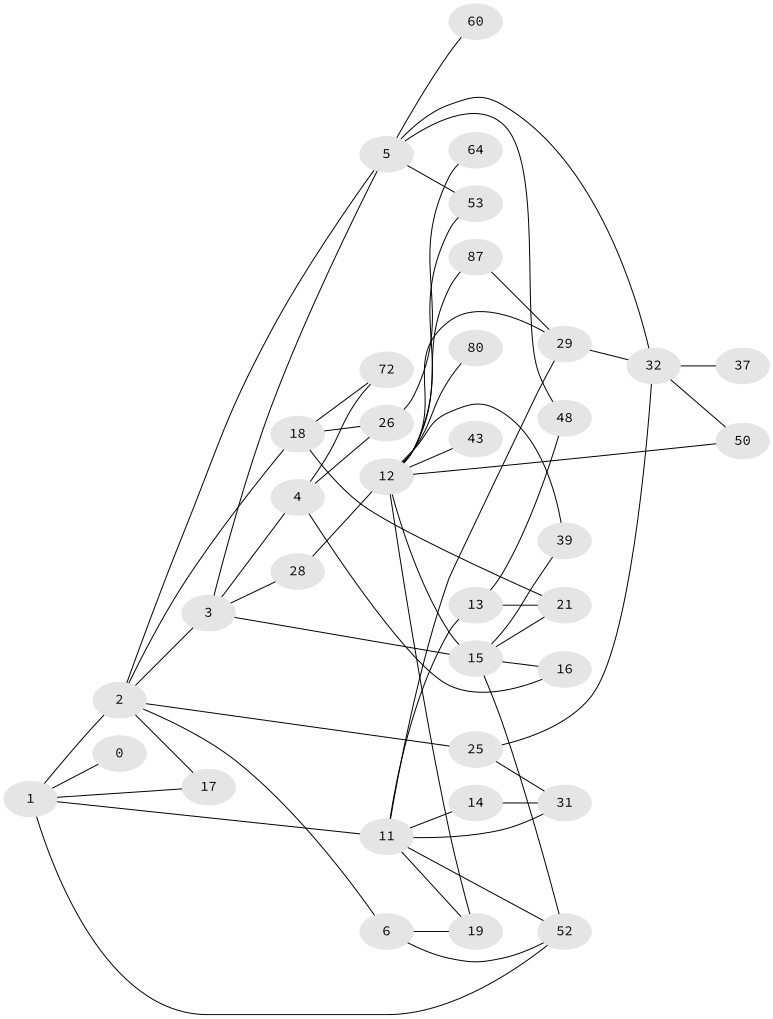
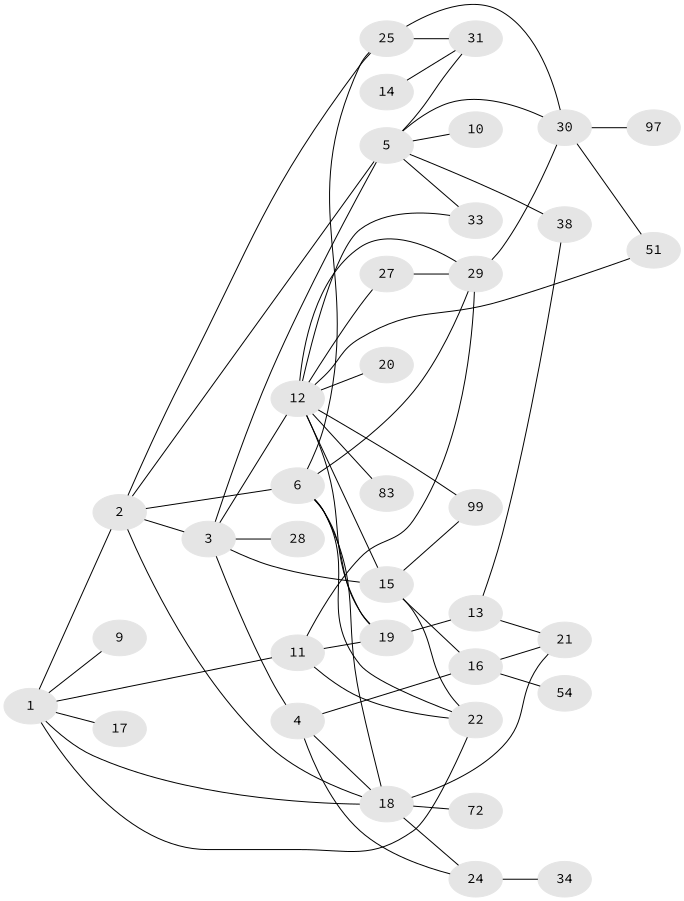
(476, 22) -> (476, 130)
(476, 150) -> (565, 879)
(476, 204) -> (476, 221)
(476, 257) -> (387, 274)
none -> (333, 259)
(476, 348) -> (387, 365)
(654, 366) -> (565, 128)
(743, 366) -> (654, 128)
none -> (410, 396)
(565, 418) -> (565, 225)
(387, 423) -> (476, 879)
(337, 437) -> (342, 763)
(476, 439) -> (387, 494)
(743, 441) -> (654, 250)
(342, 524) -> (253, 469)
(565, 541) -> (476, 507)
(520, 632) -> (520, 653)
none -> (352, 633)
(432, 665) -> (438, 624)
none -> (565, 693)
(164, 744) -> none
(120, 754) -> (120, 638)
none -> (195, 787)
(431, 820) -> none
(480, 834) -> (433, 93)
(565, 932) -> (476, 720)
